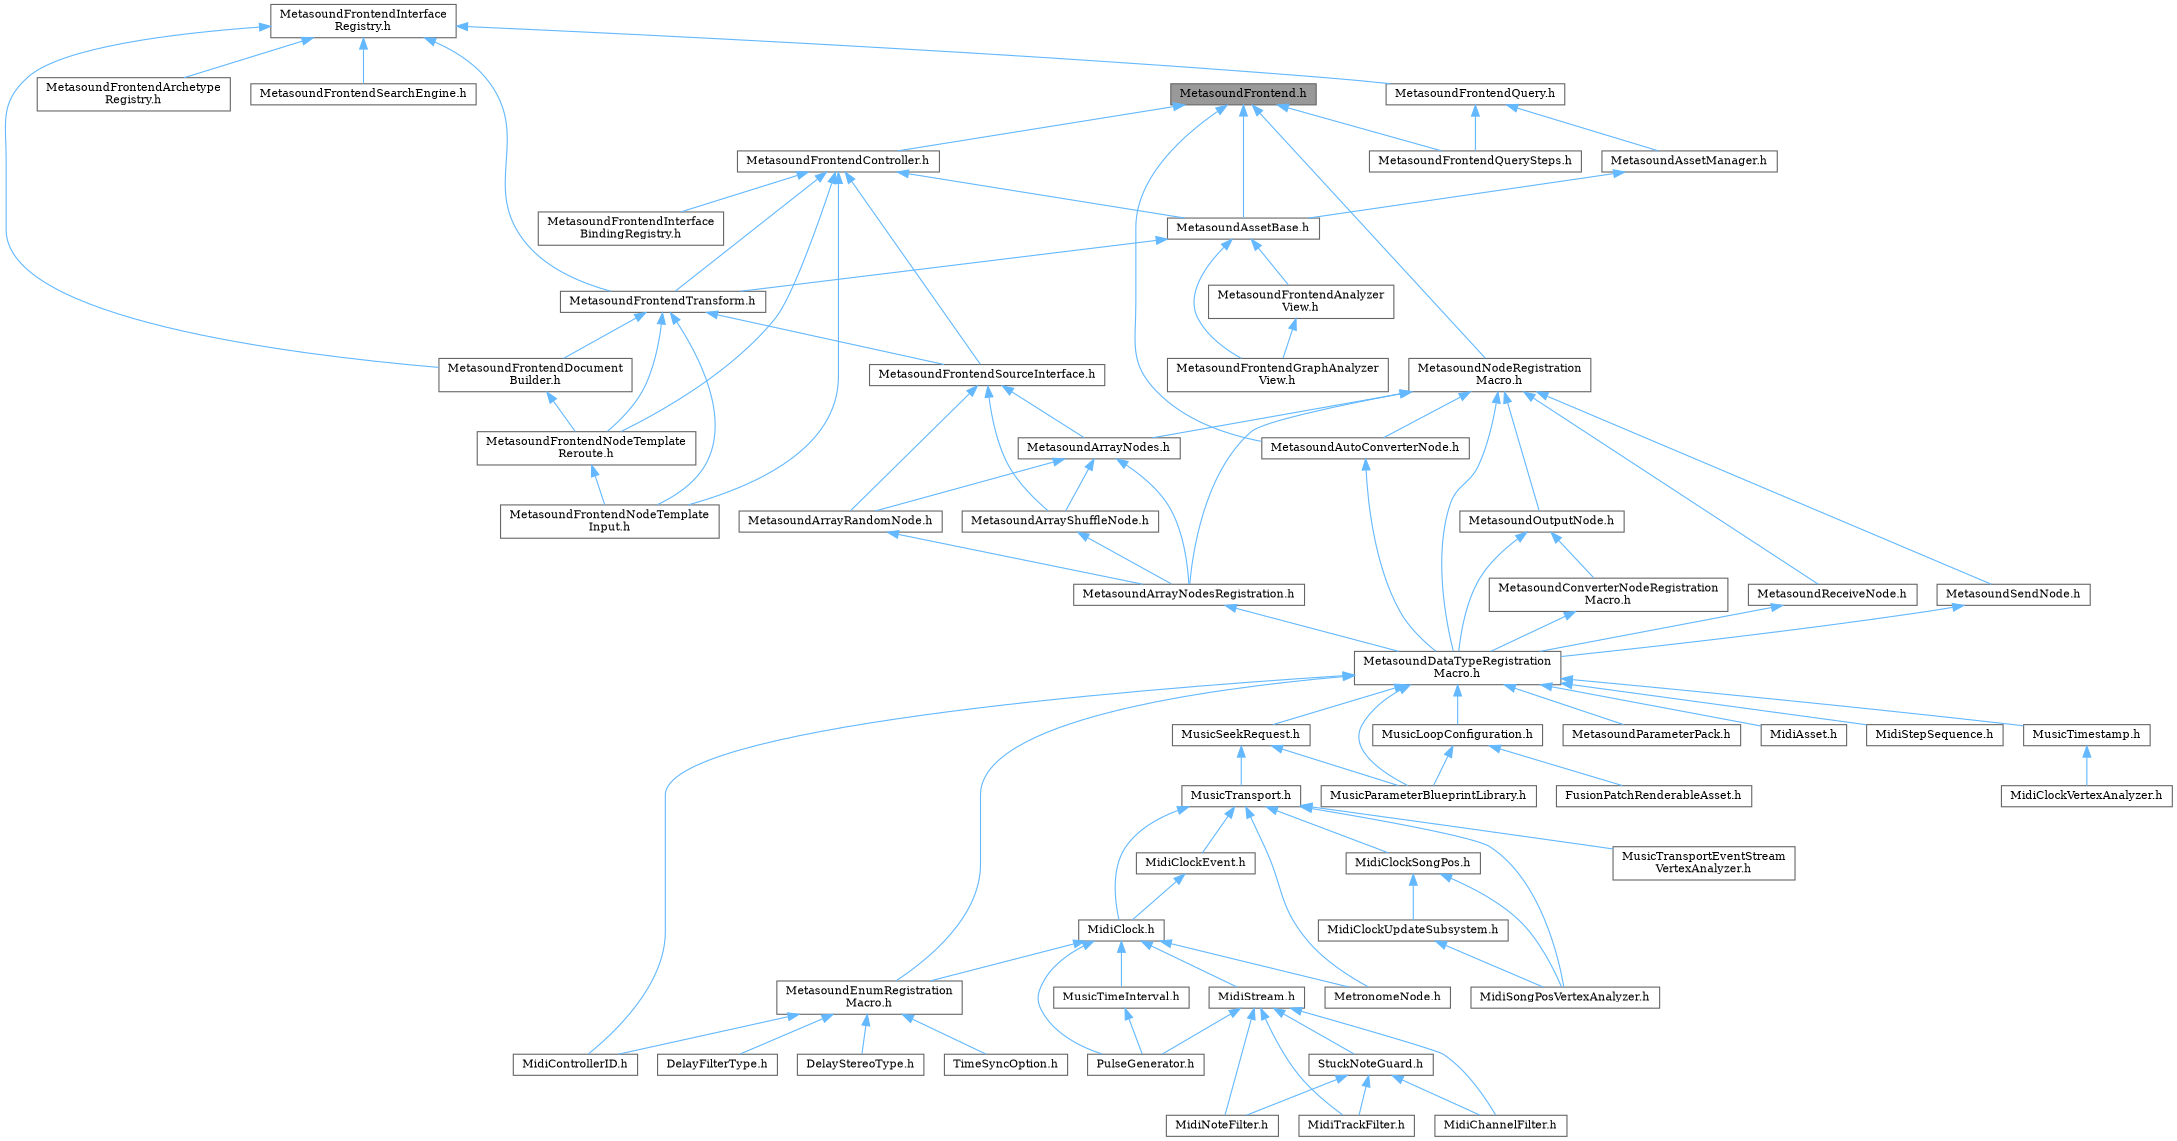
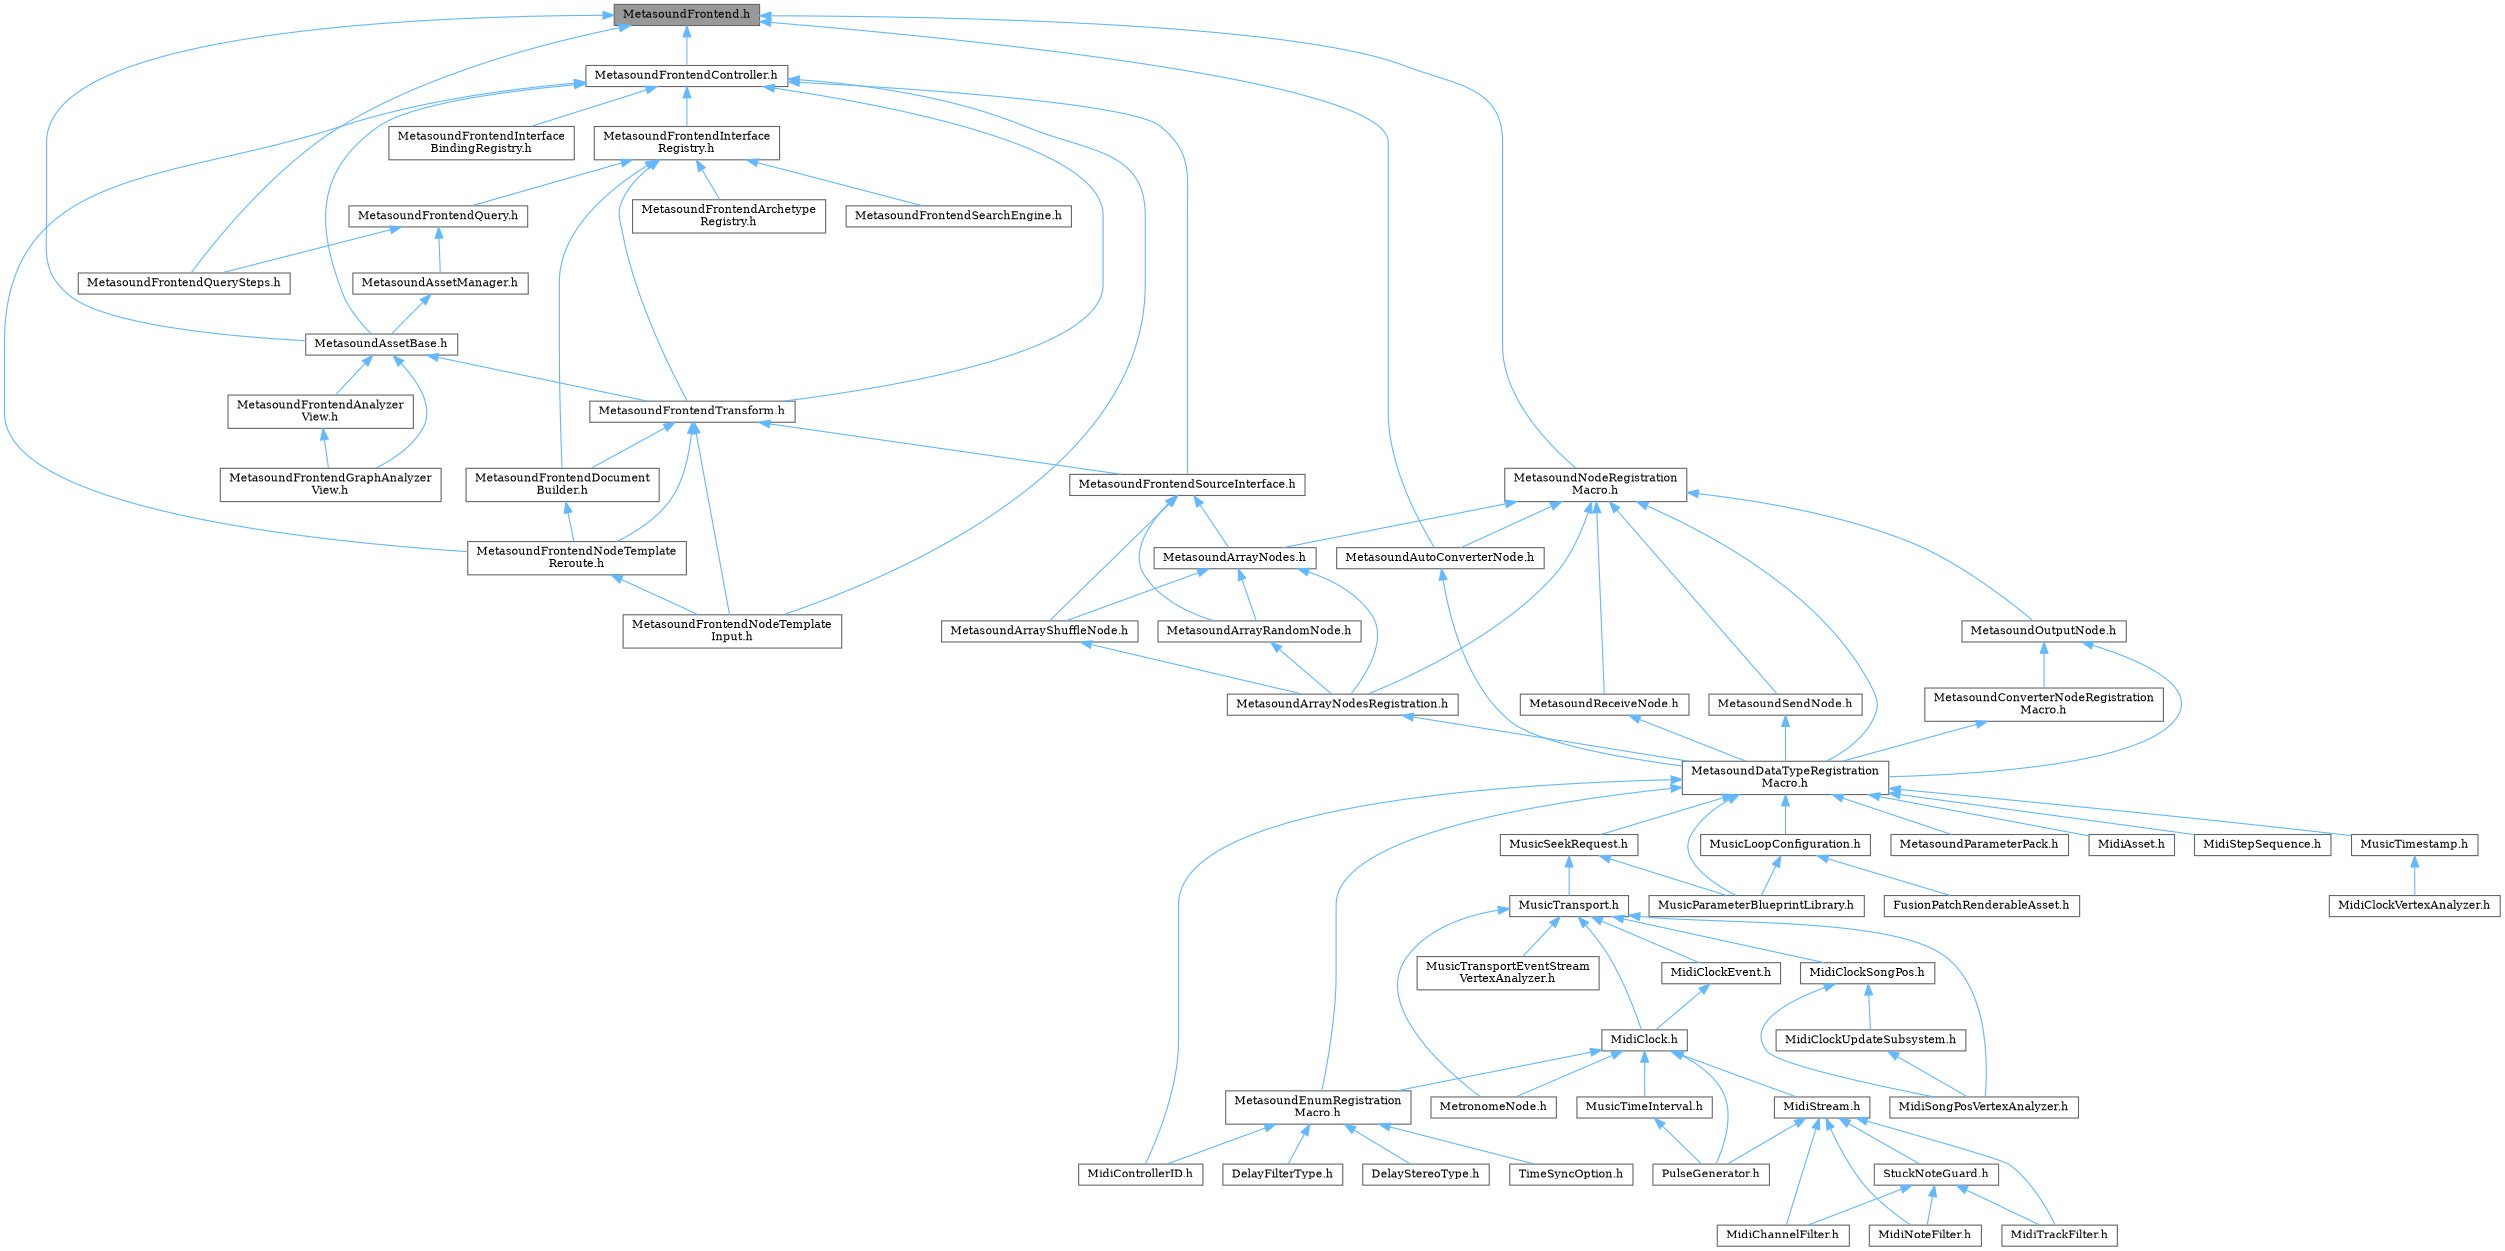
none -> (687, 112)
